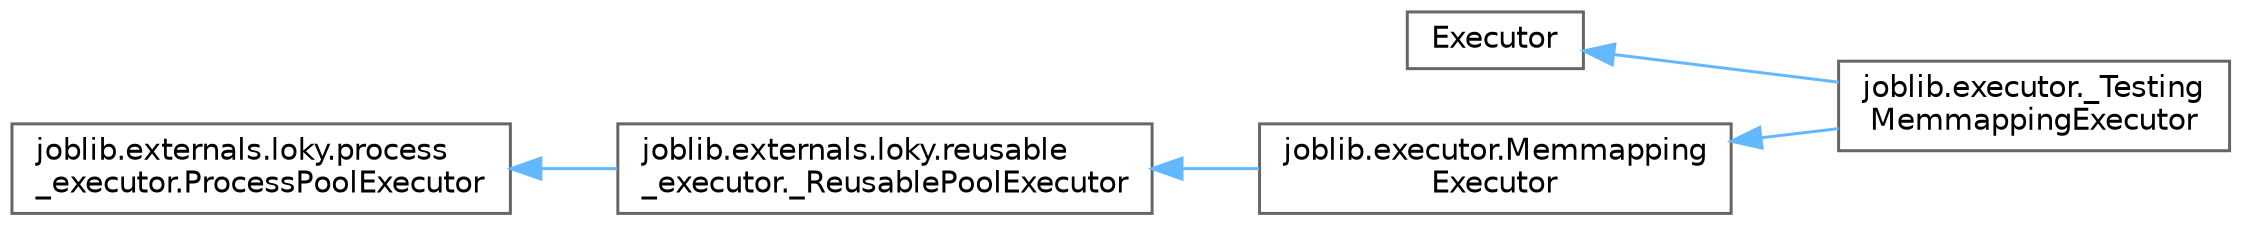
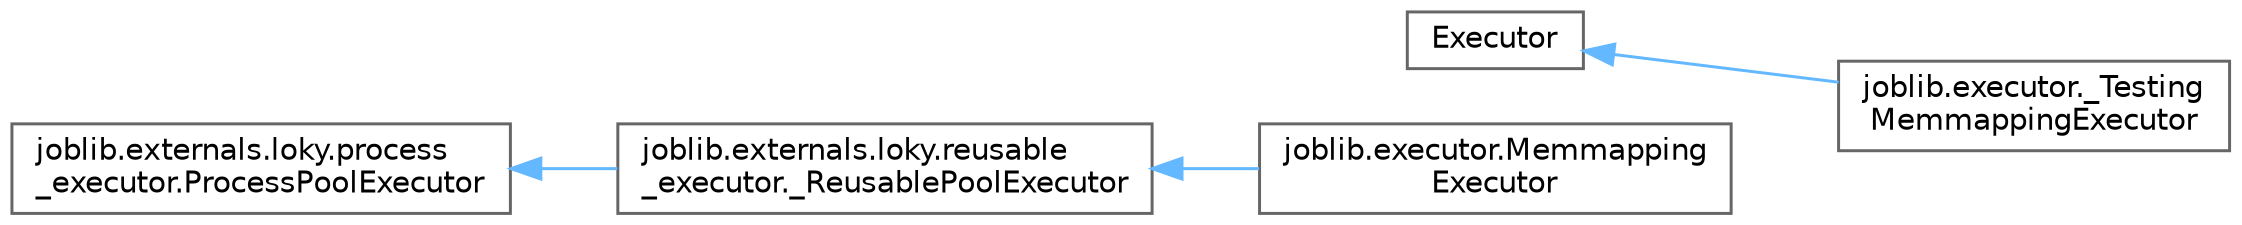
(1800, 133) -> none
